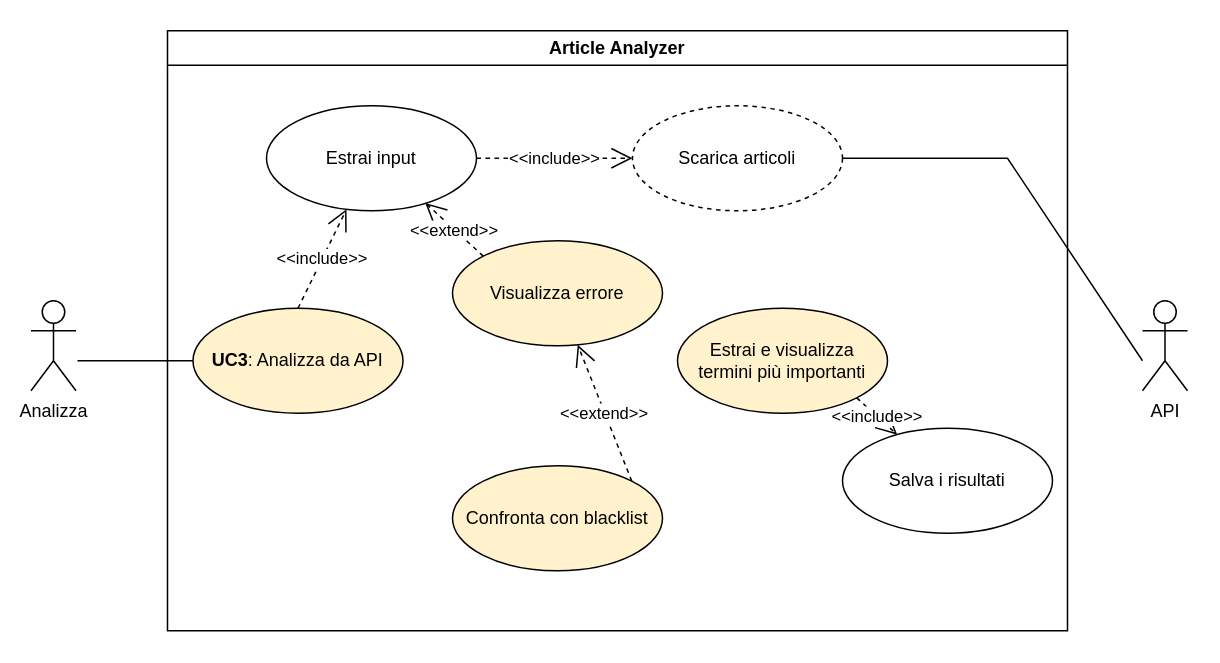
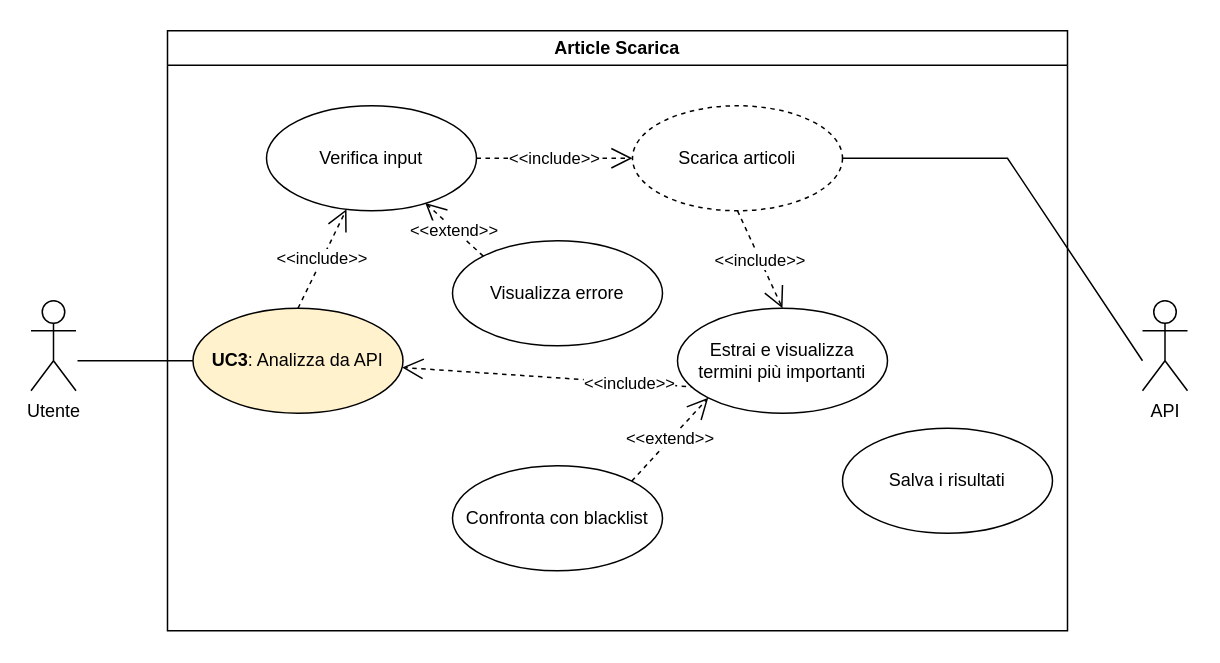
(617, 49) -> (617, 49)
(371, 158) -> (371, 158)
none -> (759, 258)
(557, 293) -> (557, 293)
(782, 361) -> (782, 361)
(54, 412) -> (54, 412)
(605, 415) -> (668, 441)
(875, 415) -> (546, 377)
(557, 518) -> (557, 518)
